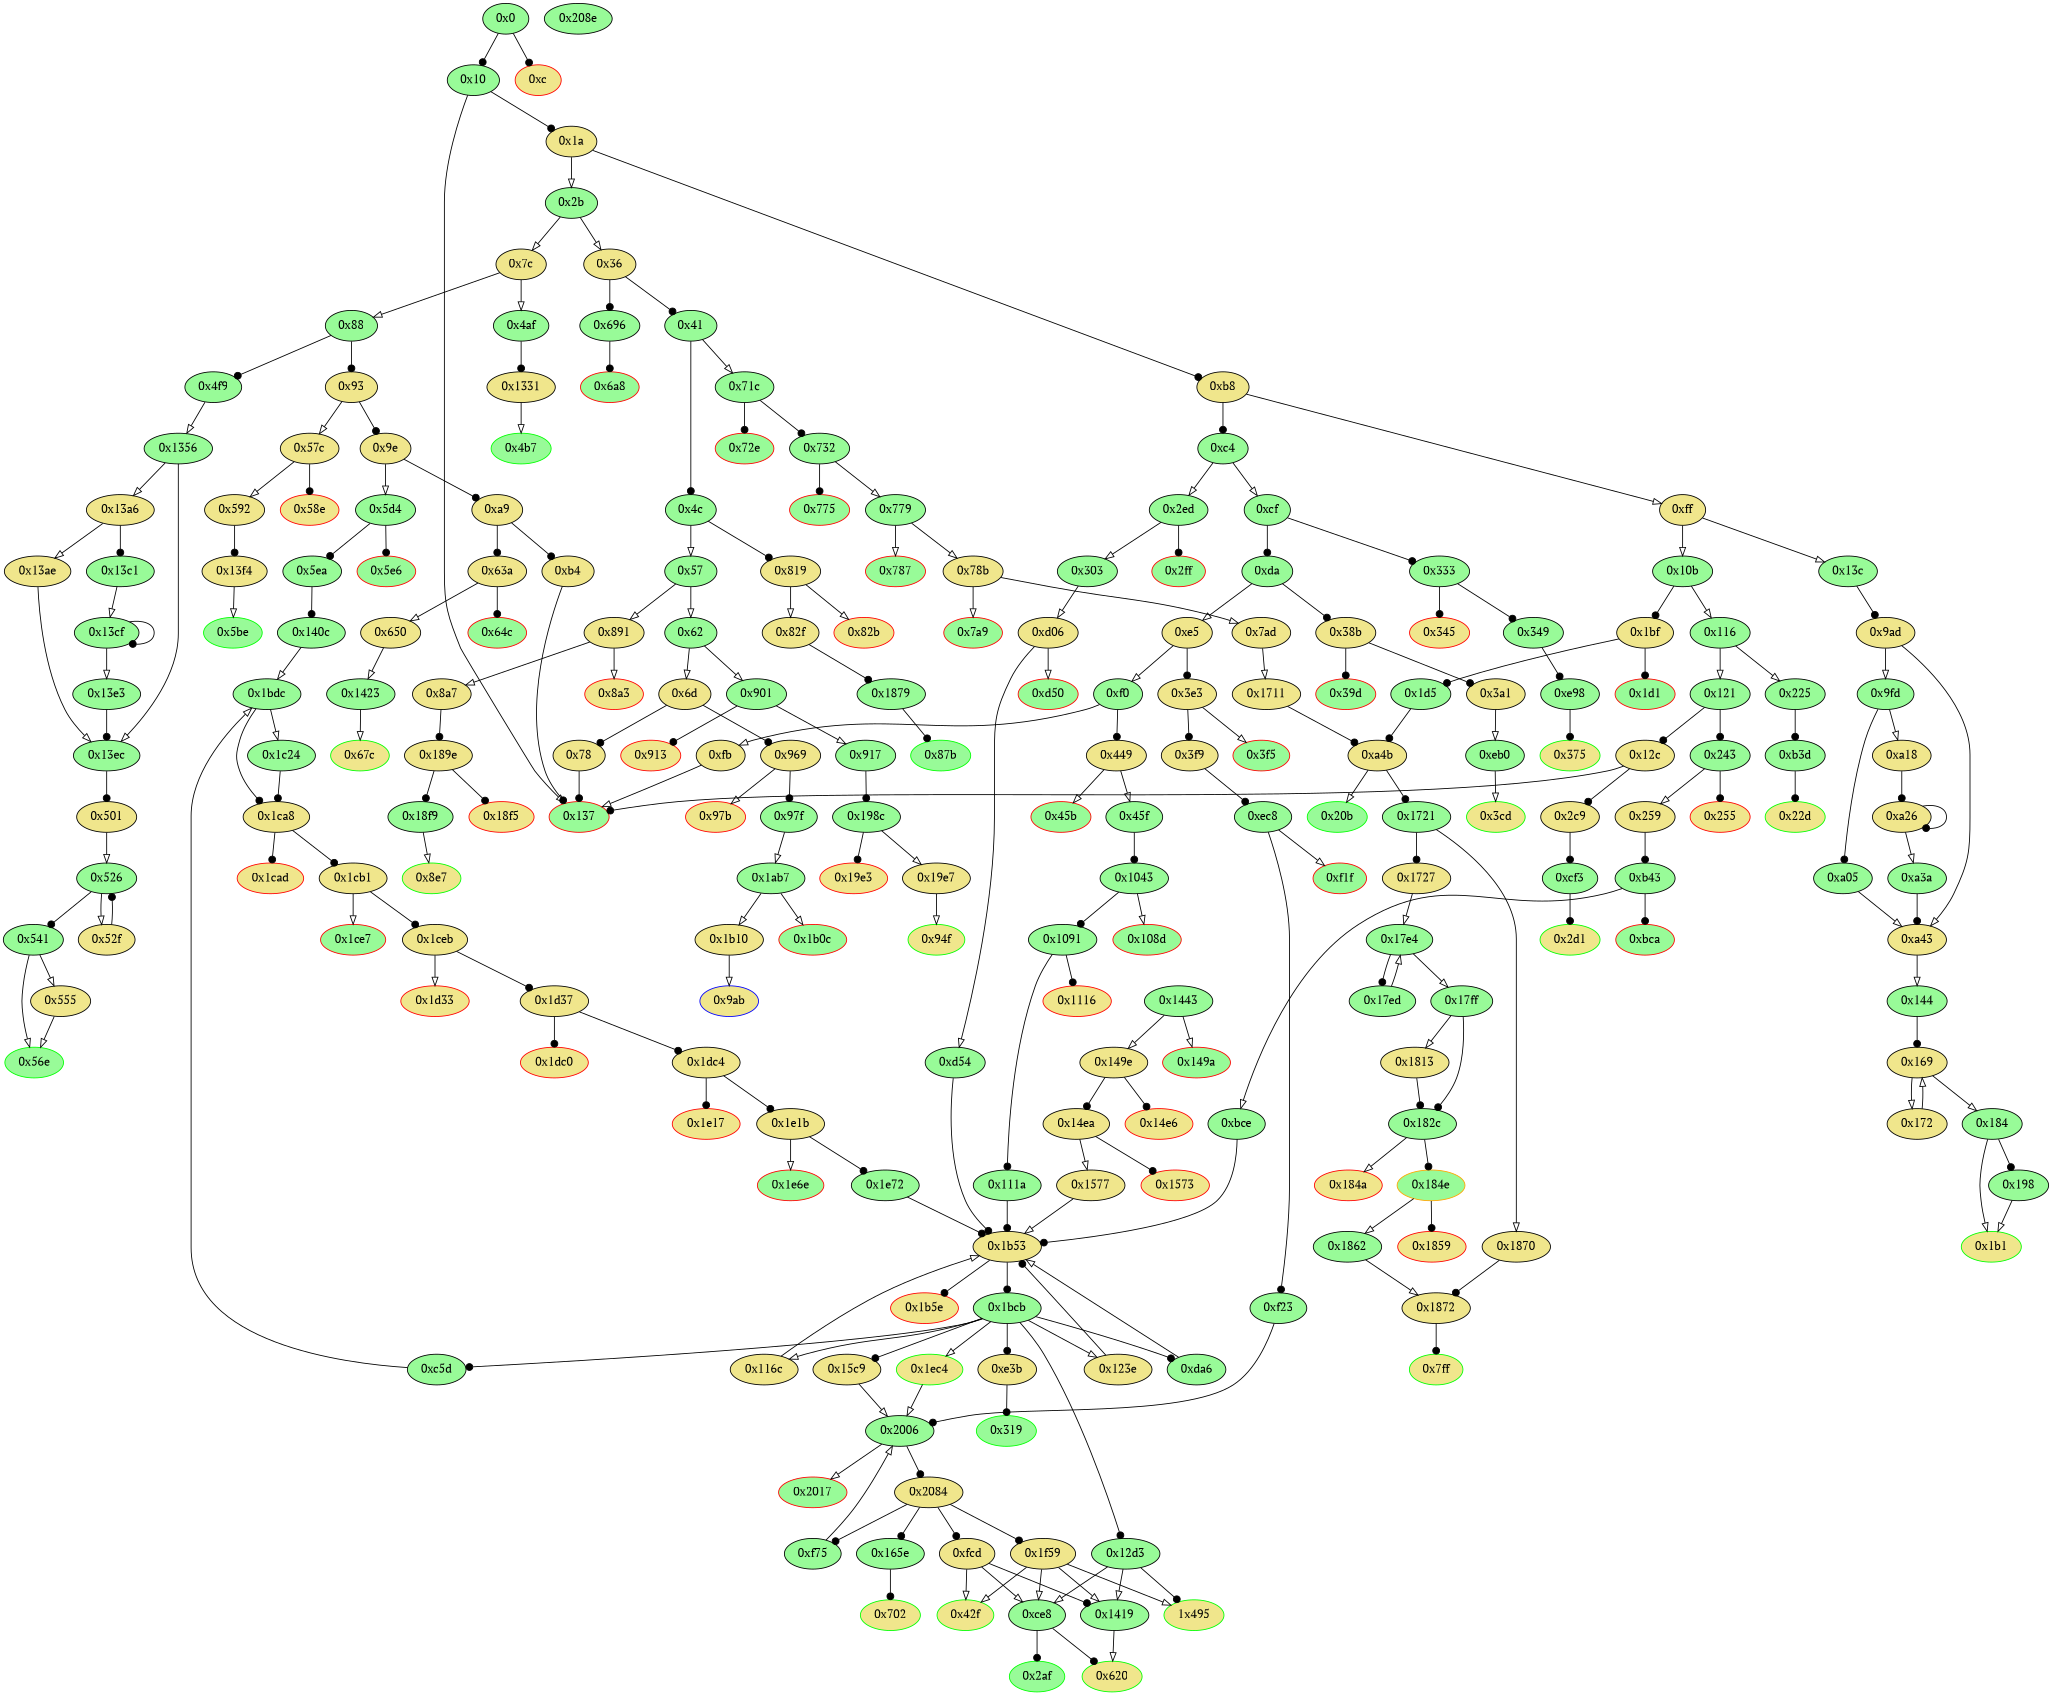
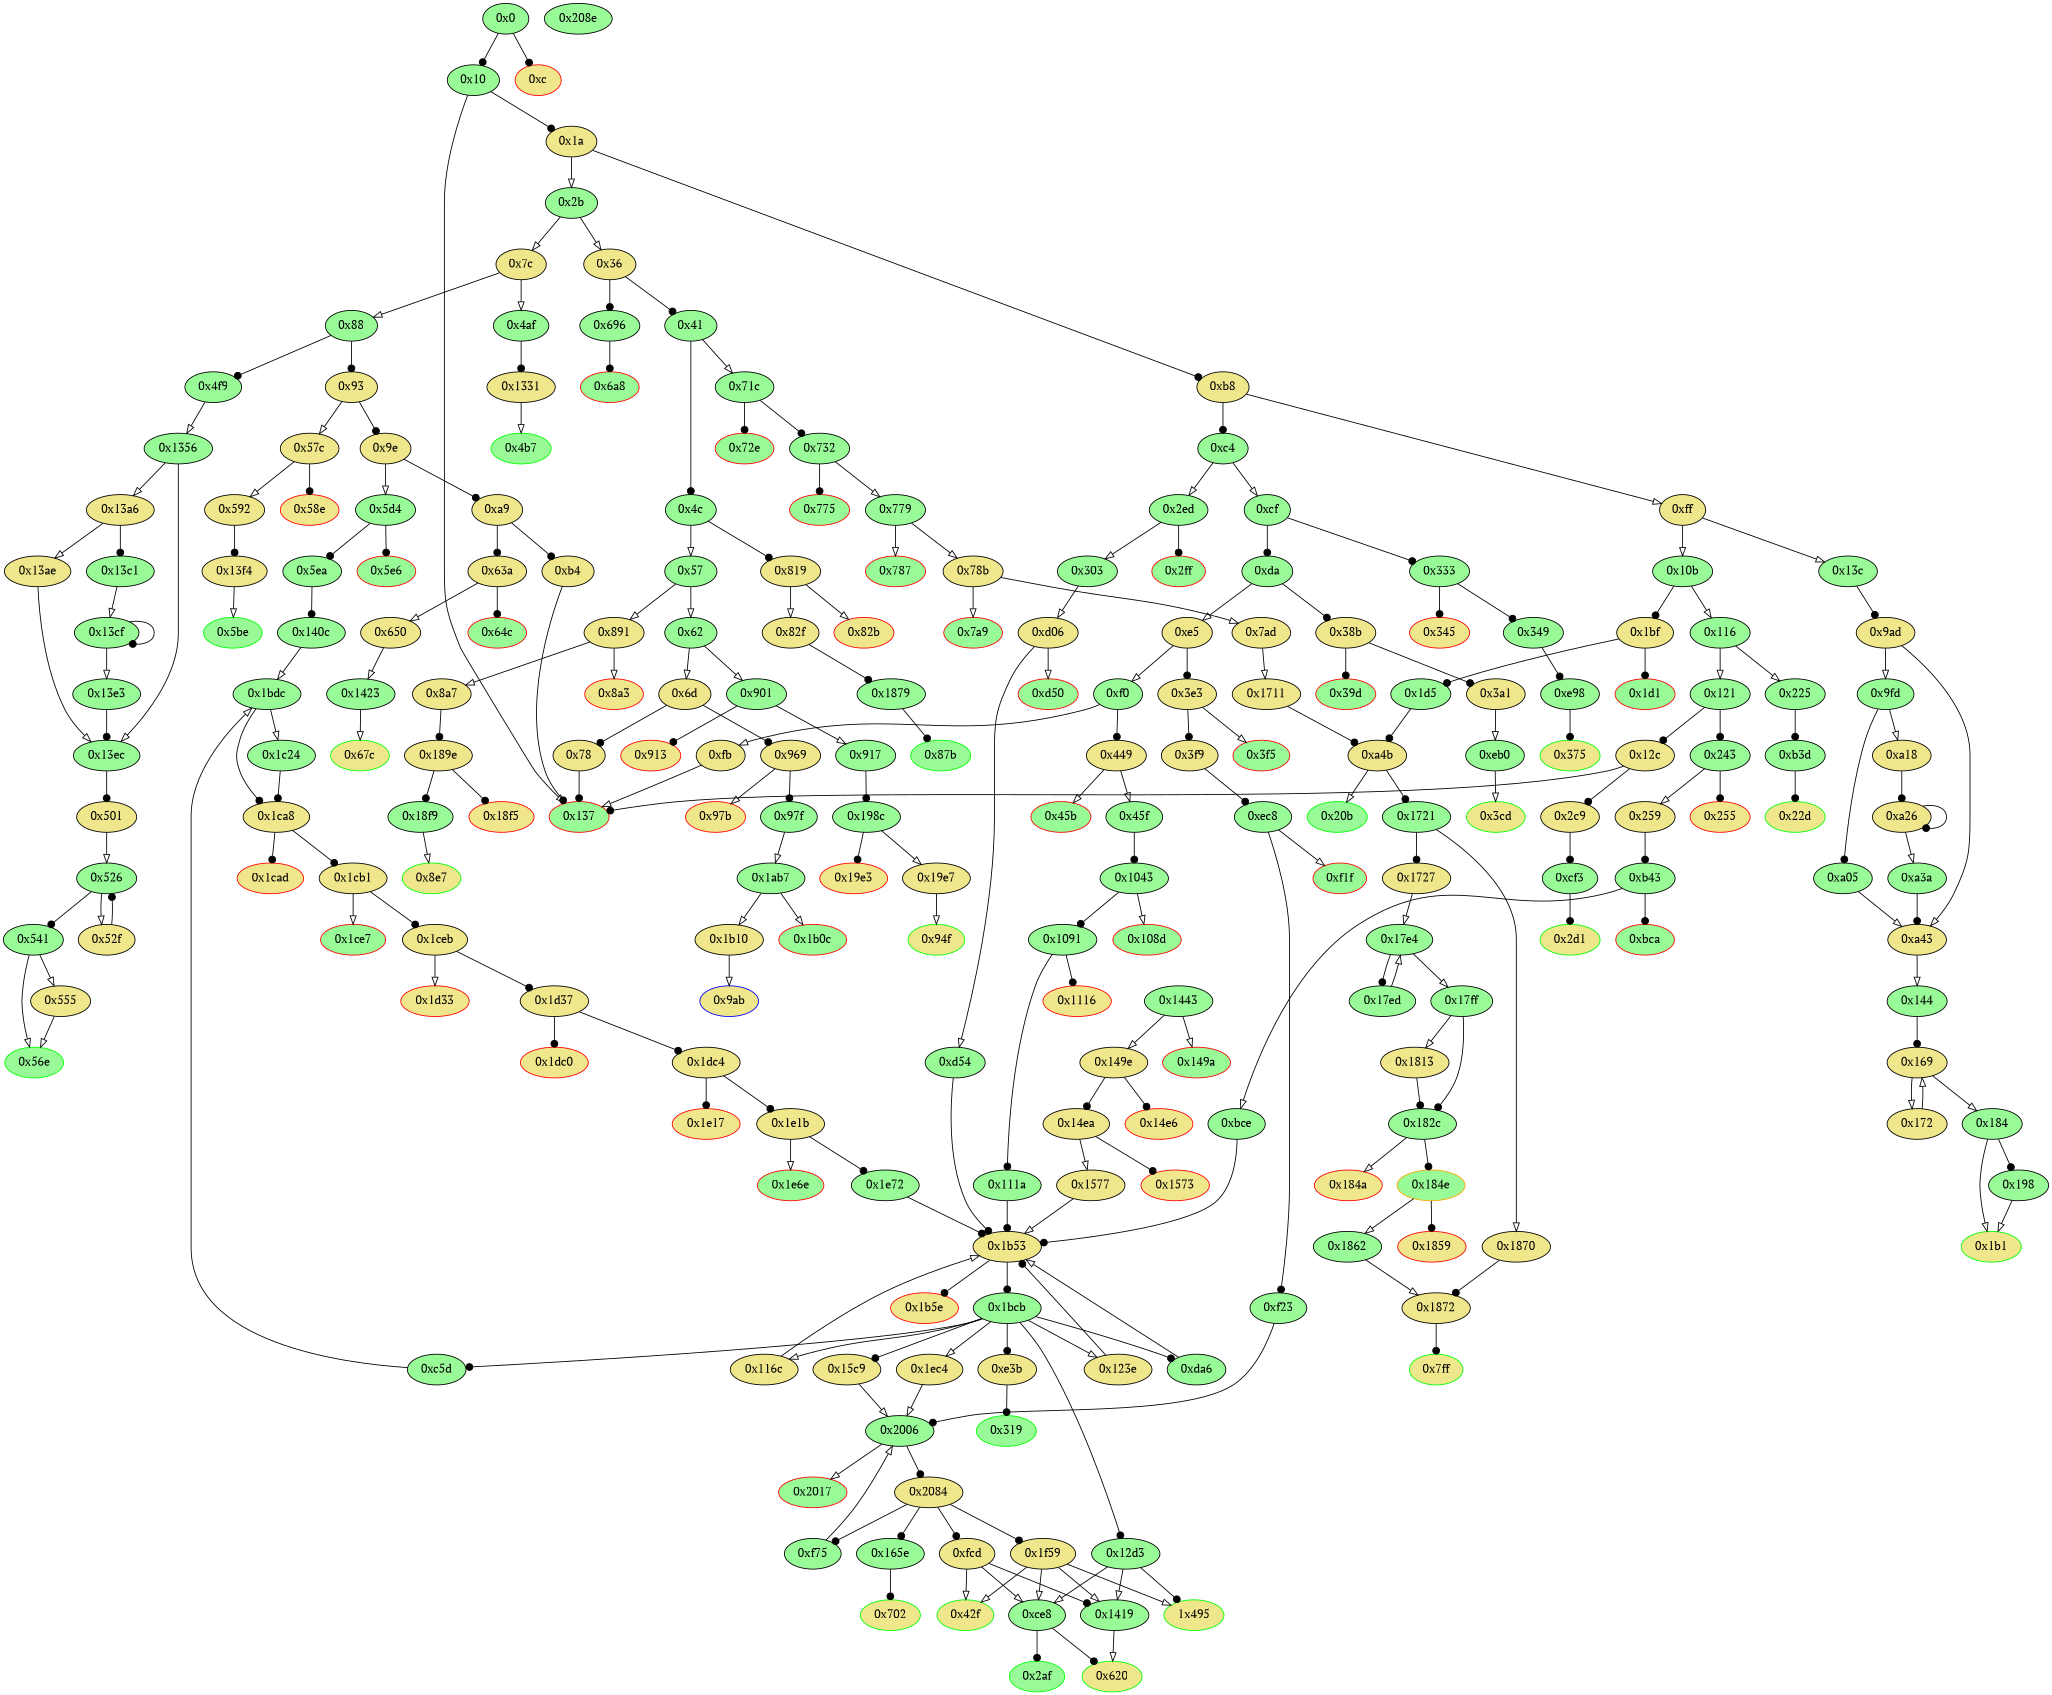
(930, 1370) -> (930, 1370)
